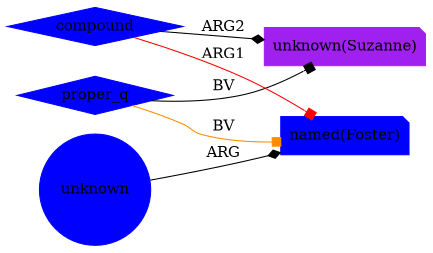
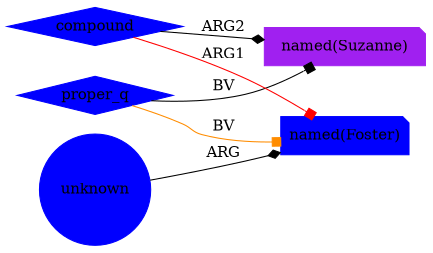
(345, 47) -> (345, 47)
